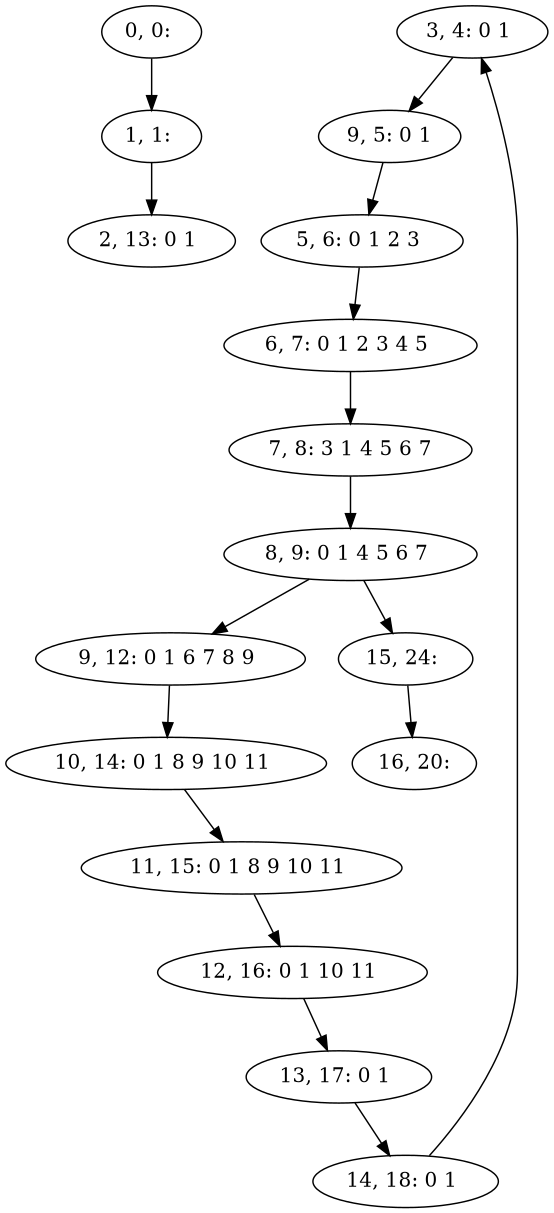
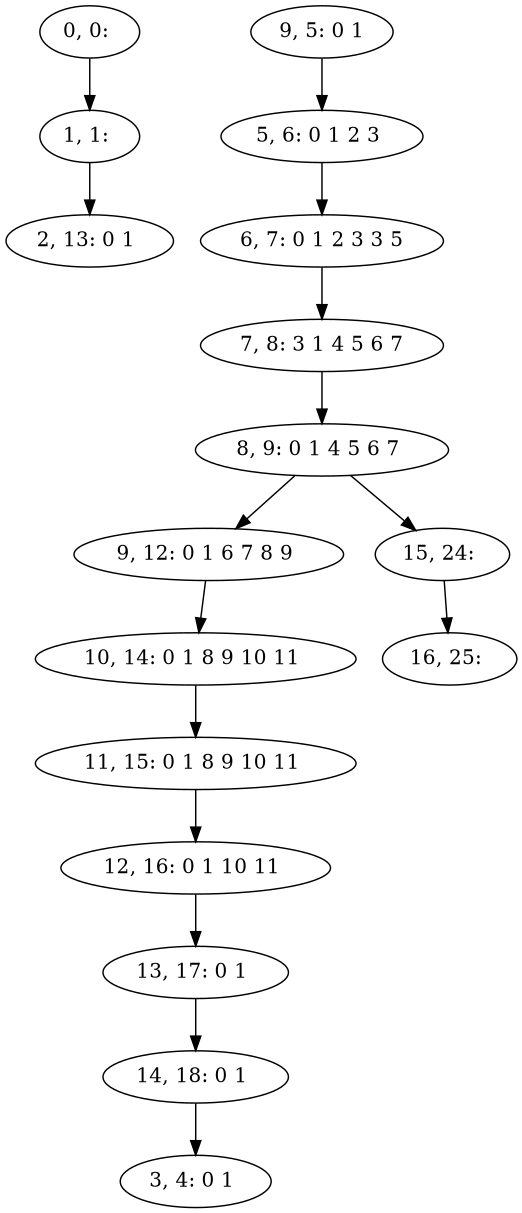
(436, 78) -> none
(350, 345) -> (322, 241)
(414, 763) -> (450, 659)
